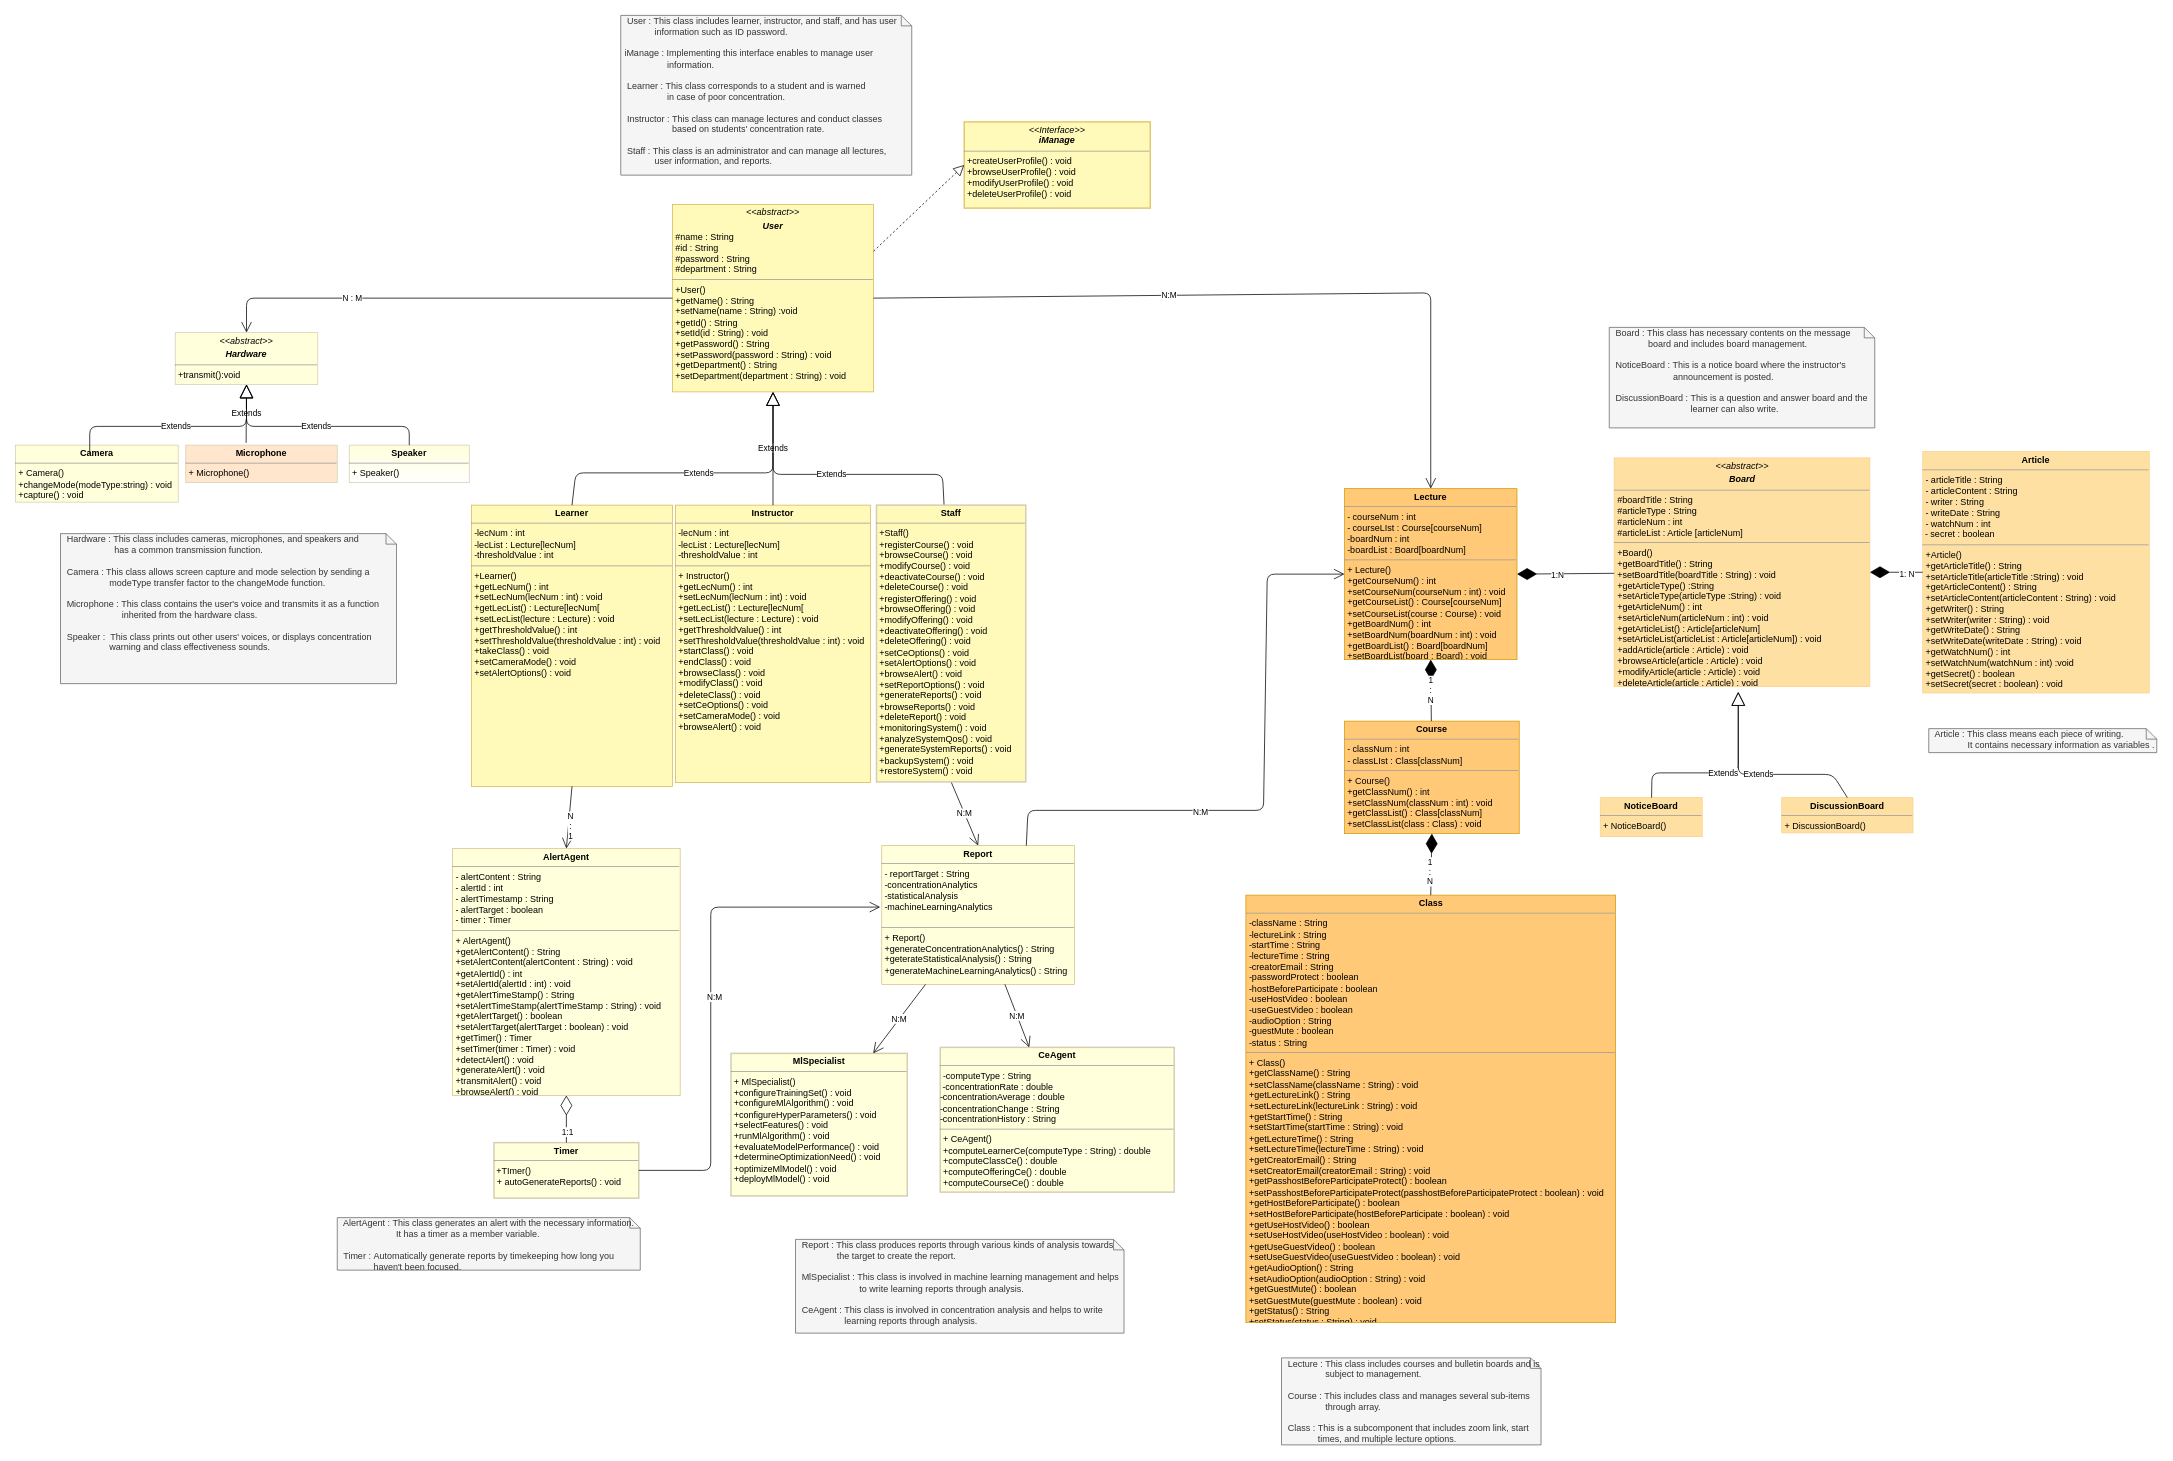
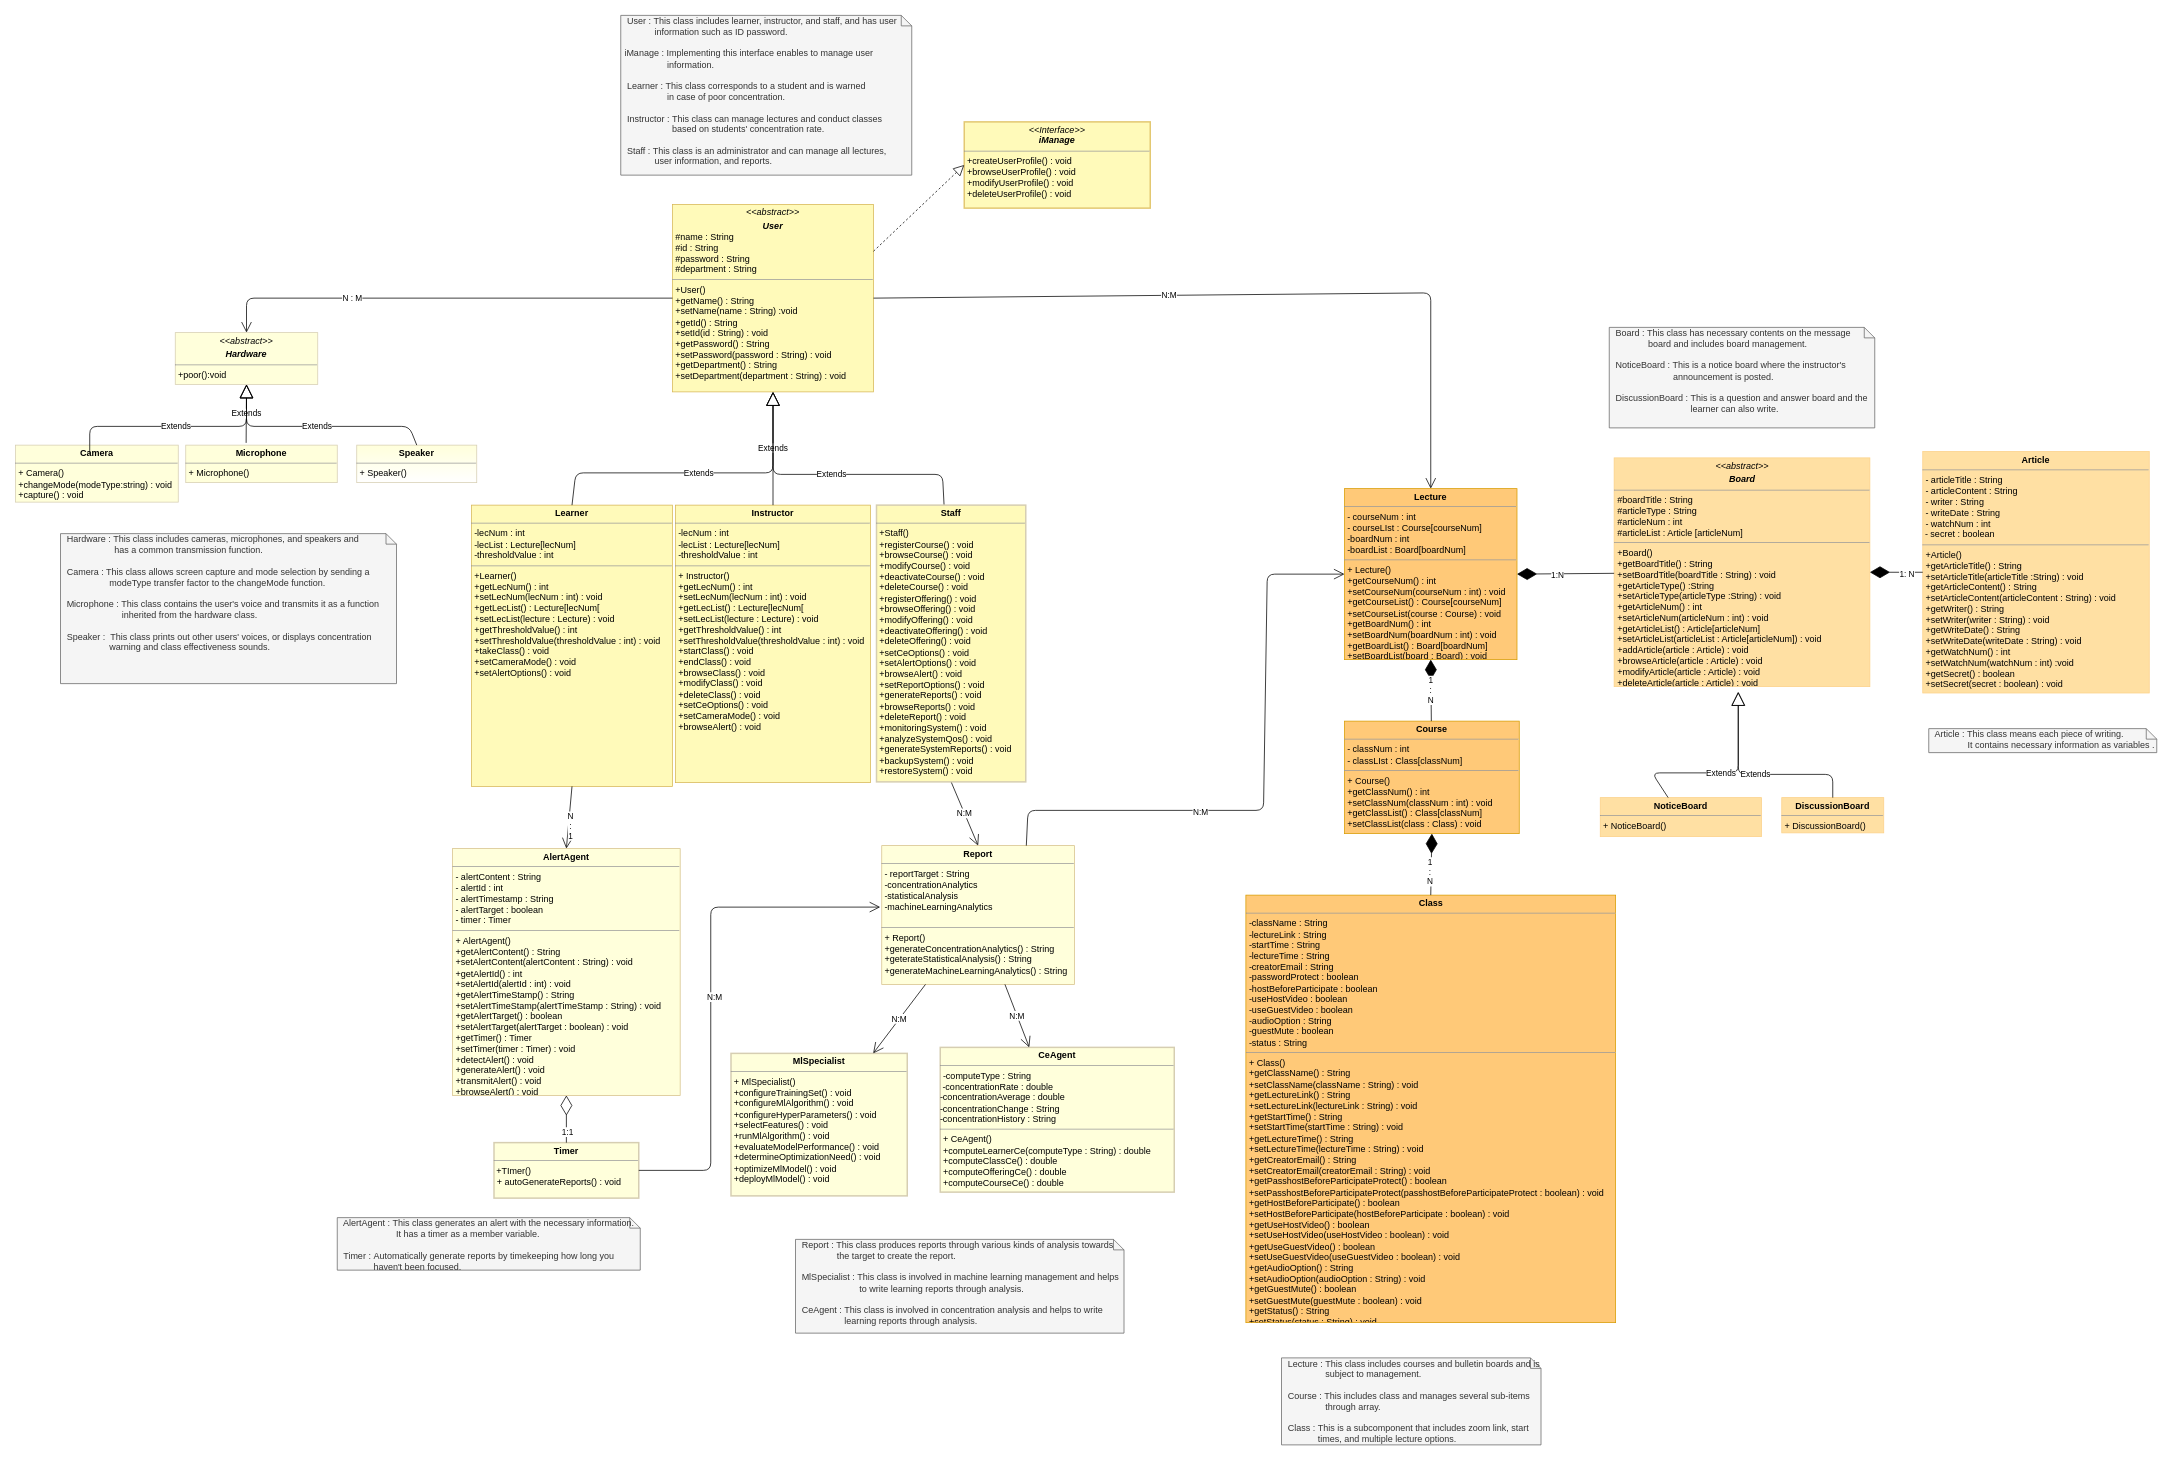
(212, 349) -> (205, 349)
(261, 464) -> (261, 464)
(409, 464) -> (417, 464)
(1847, 815) -> (1833, 815)
(1651, 817) -> (1681, 817)
